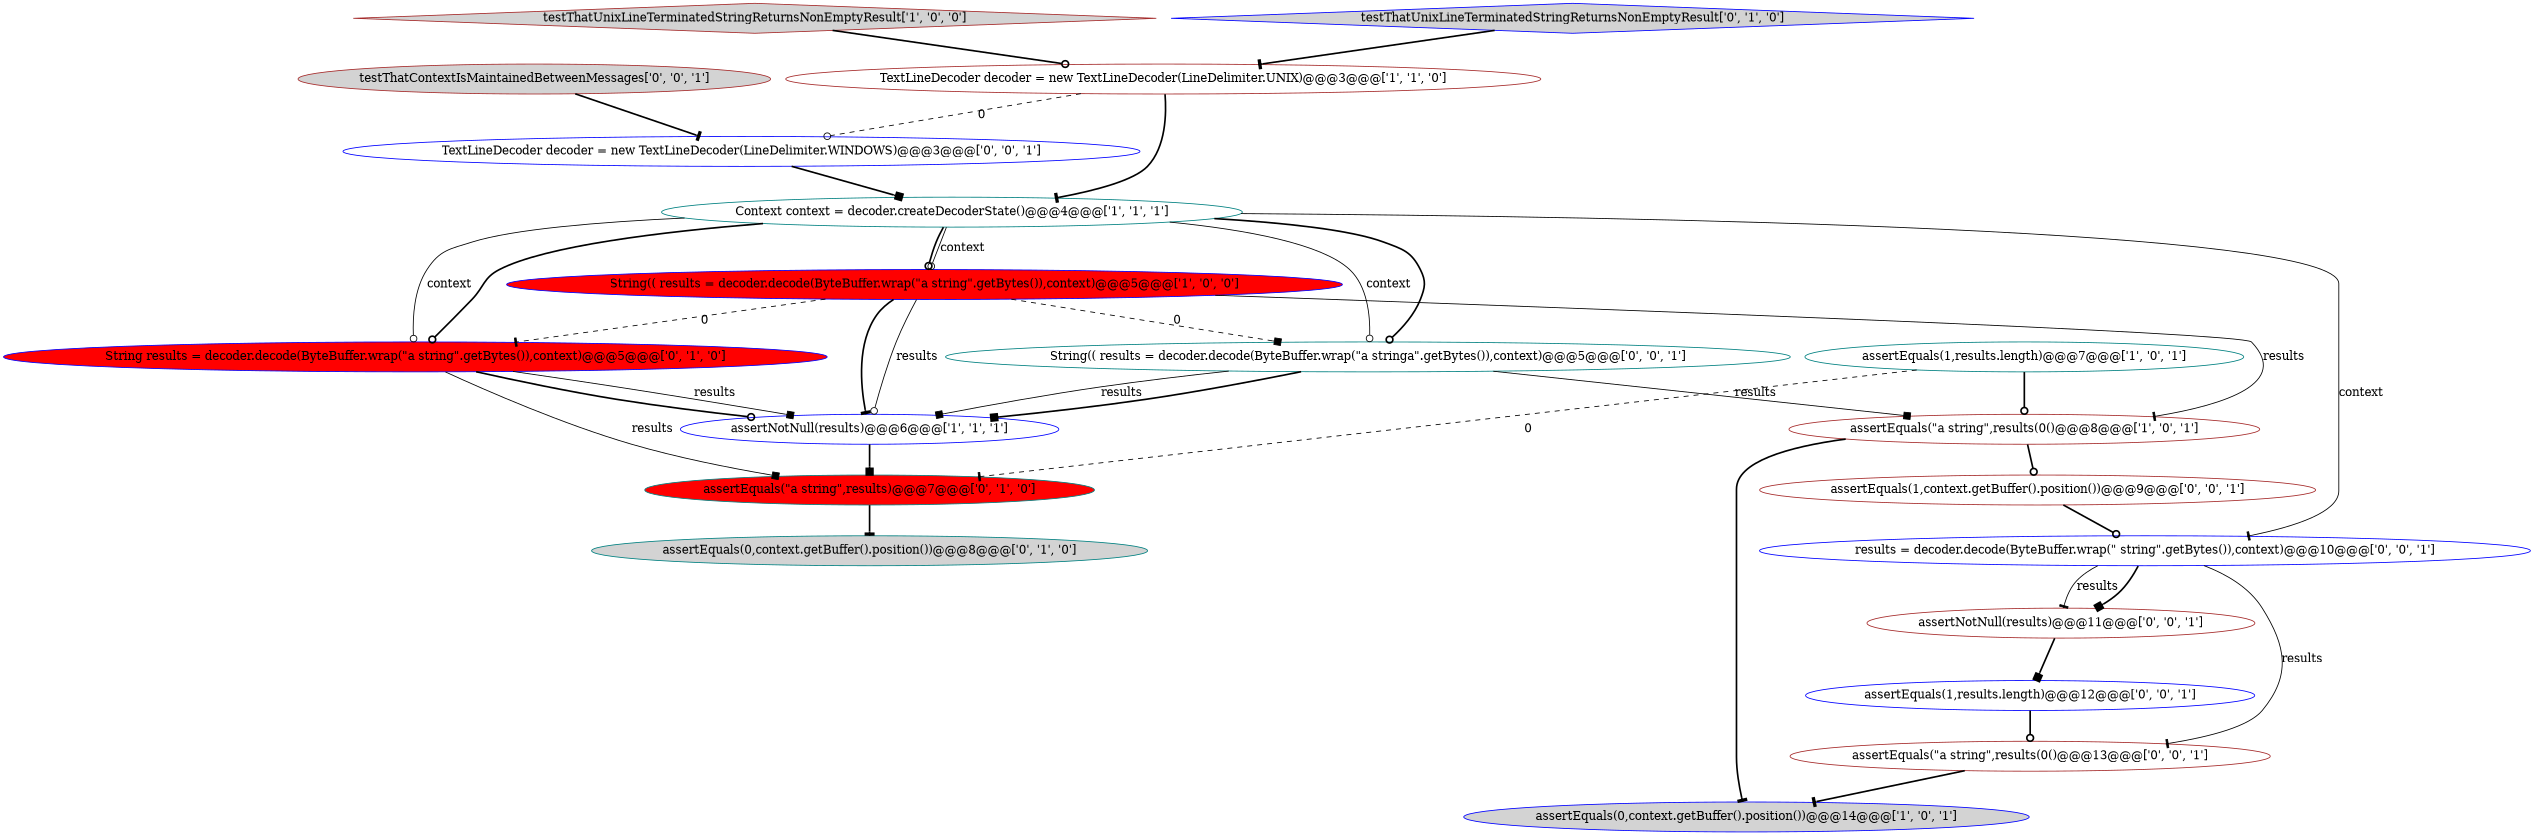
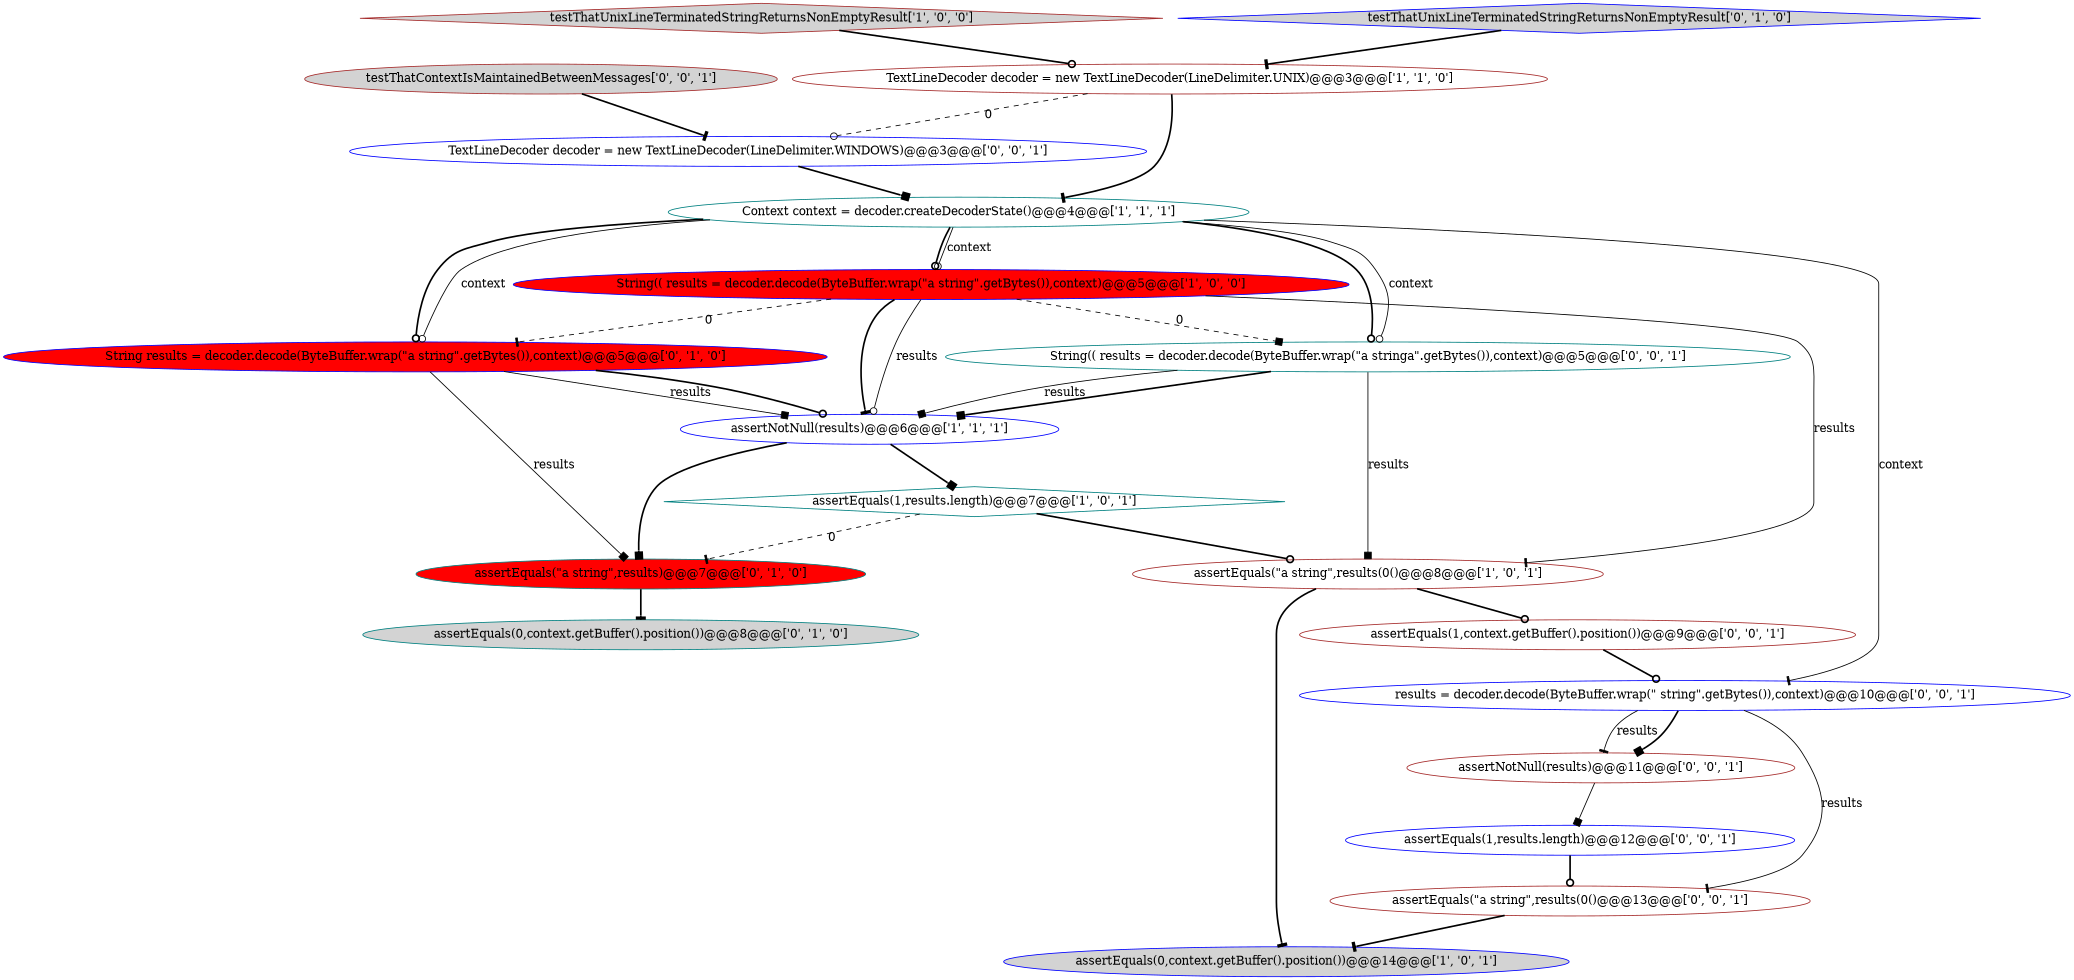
(2024, 357) -> (974, 502)
none -> (919, 463)
(2047, 655) -> (1587, 800)
